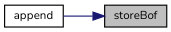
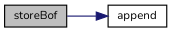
(78, 16) -> (82, 16)
